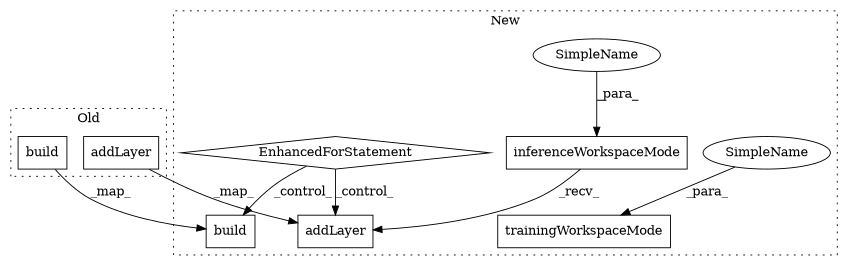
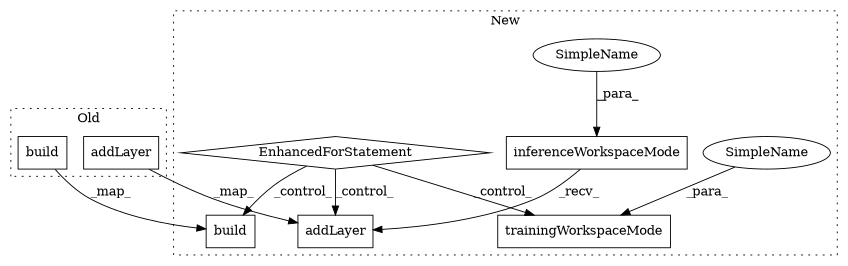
none -> (449, 189)
